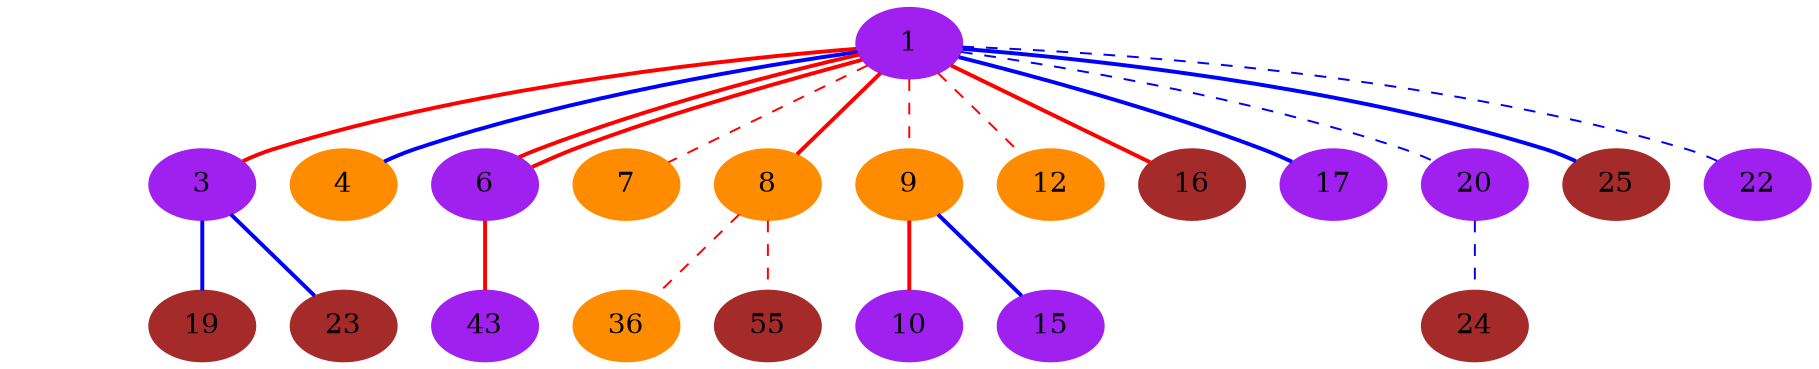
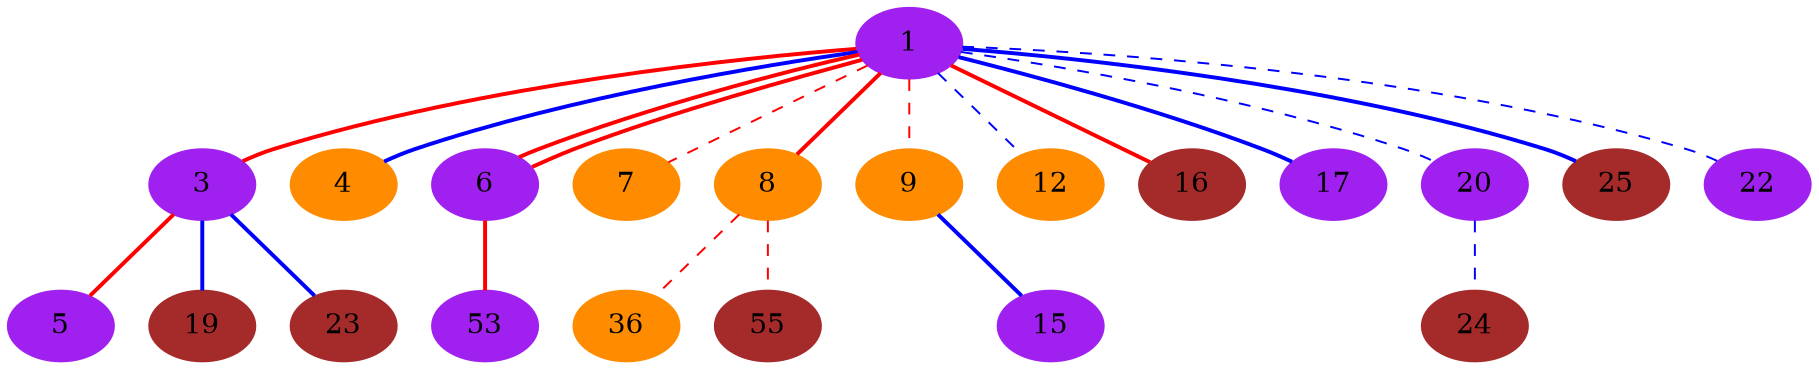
(980, 114) -> (980, 114)
none -> (61, 326)
(485, 326) -> (485, 326)
(909, 326) -> none
